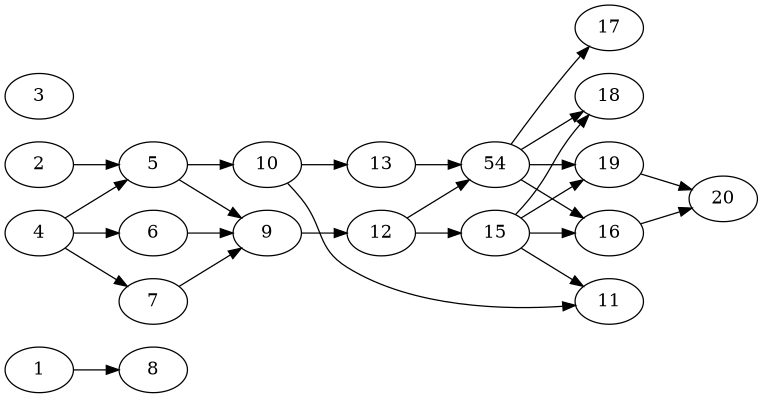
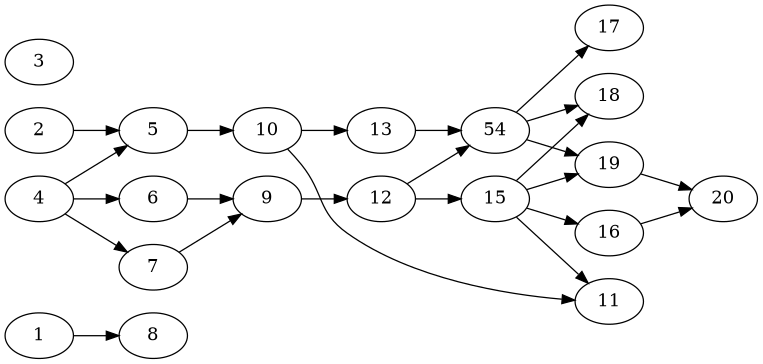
(544, 194) -> none
(205, 196) -> none
